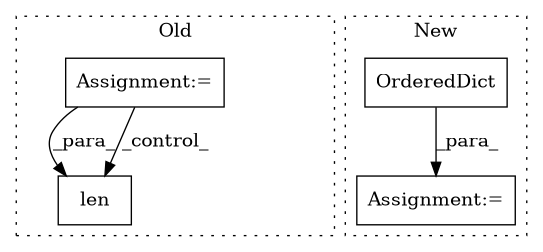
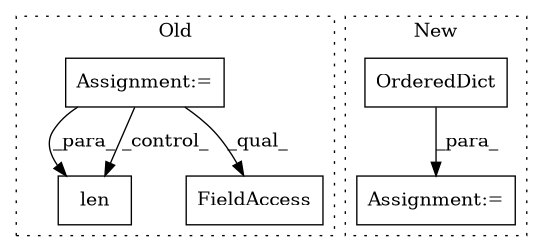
none -> (255, 200)
